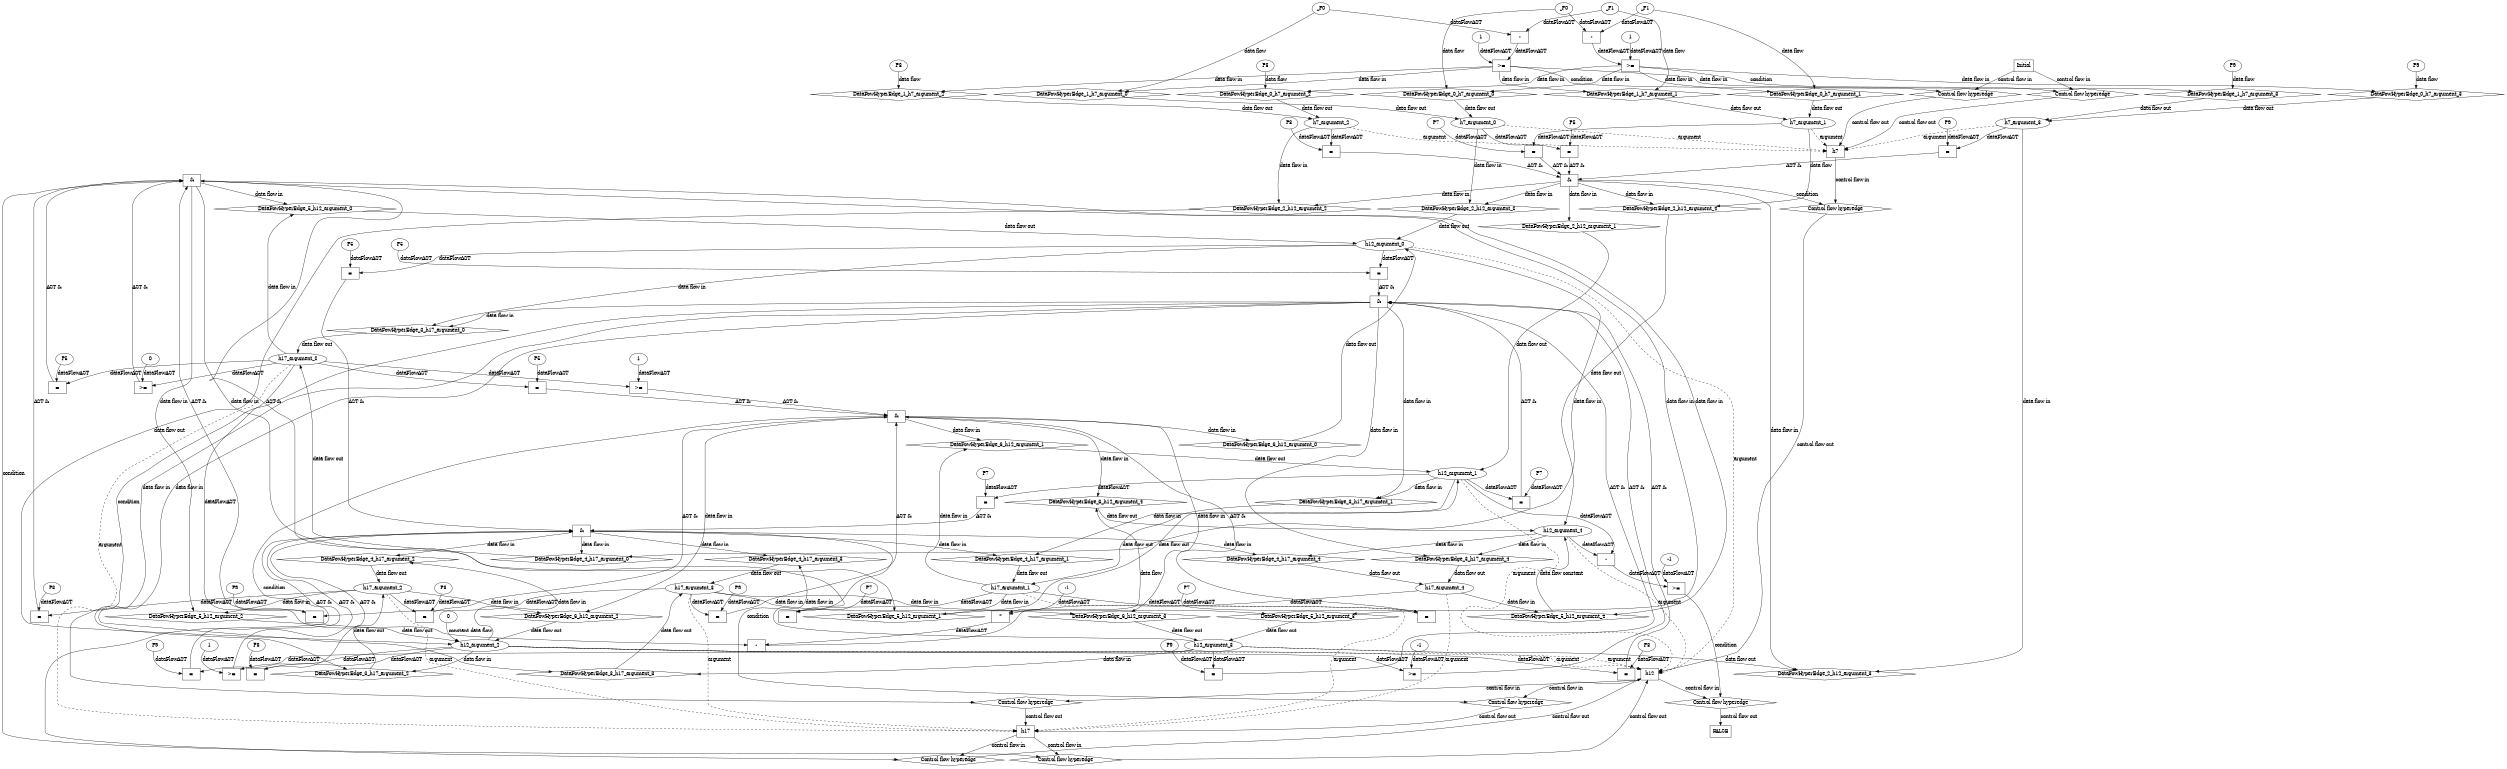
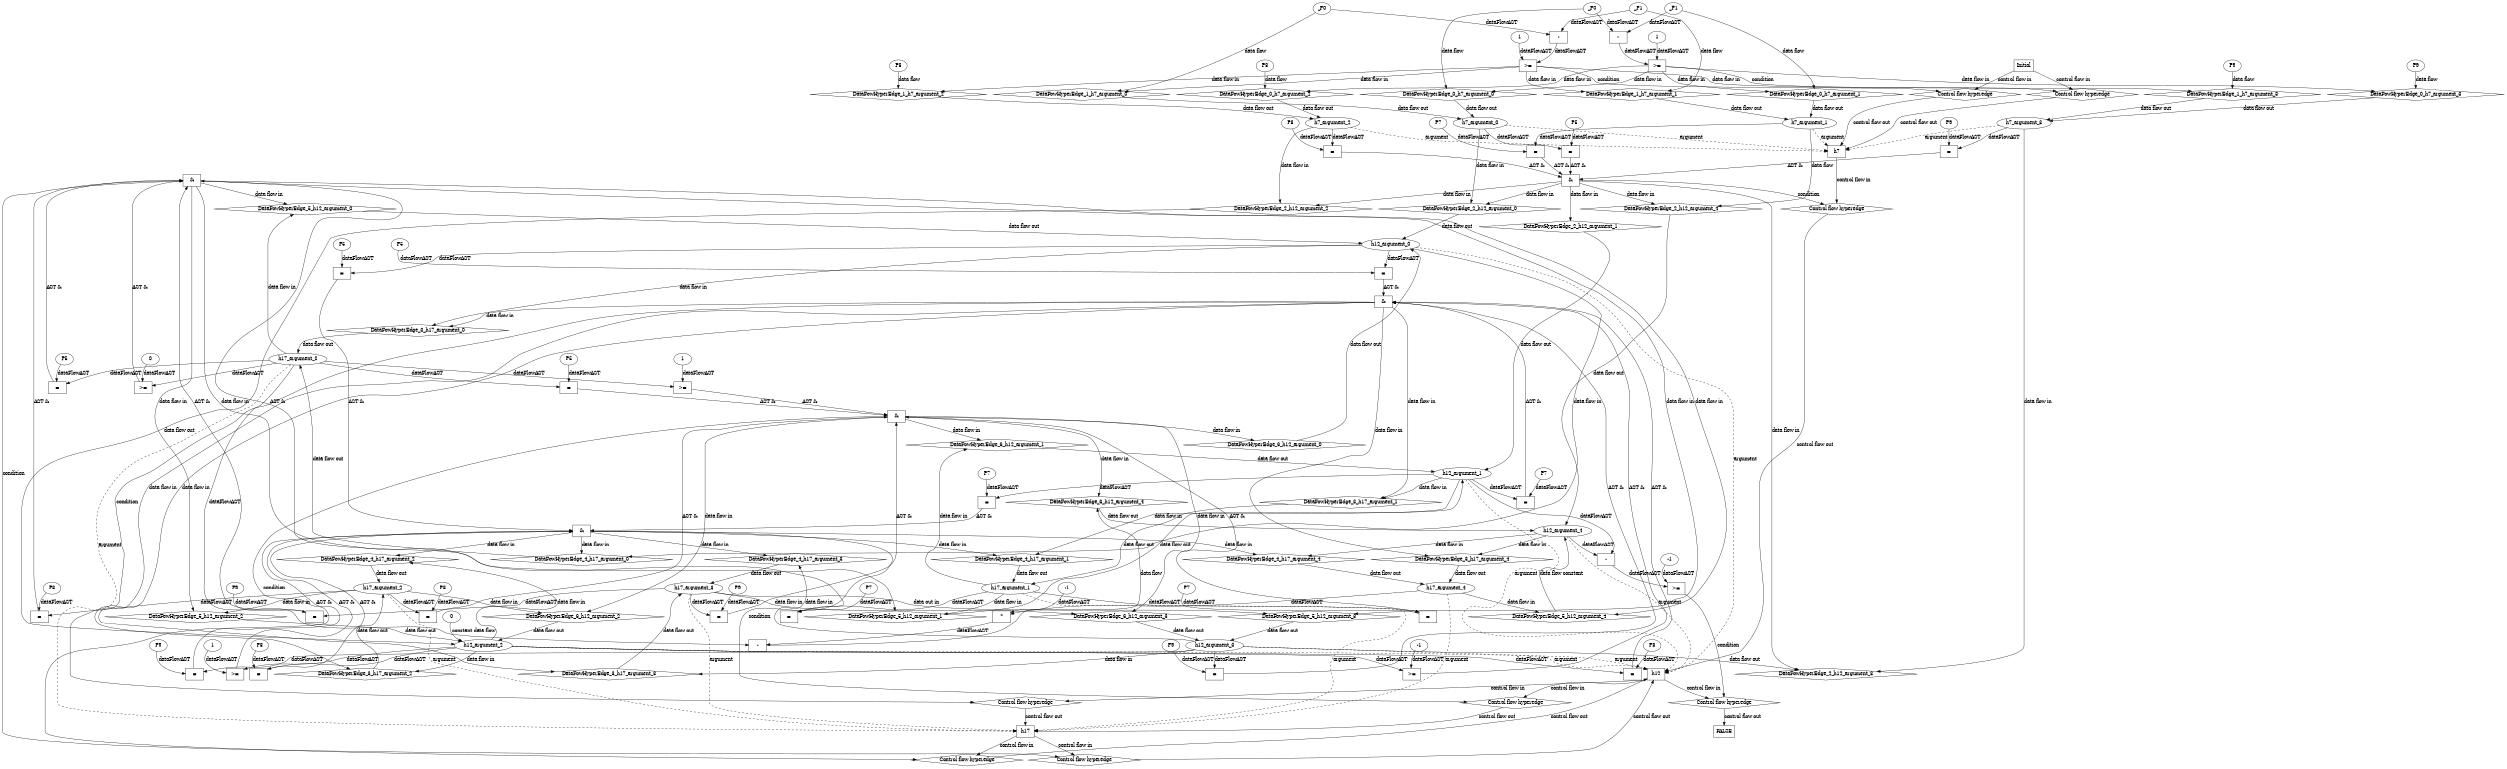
(925, 603) -> (926, 603)
